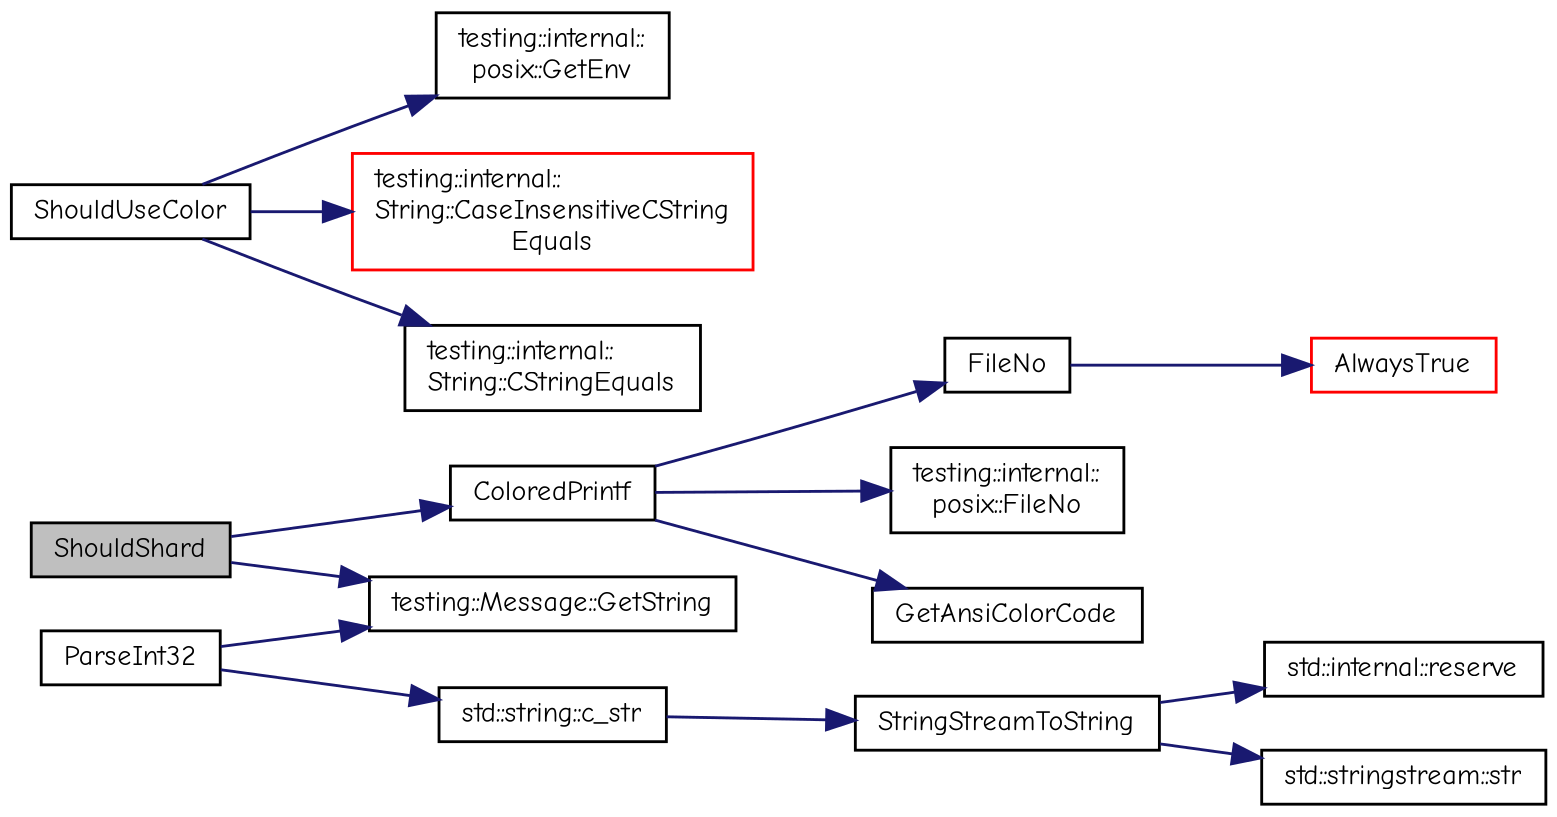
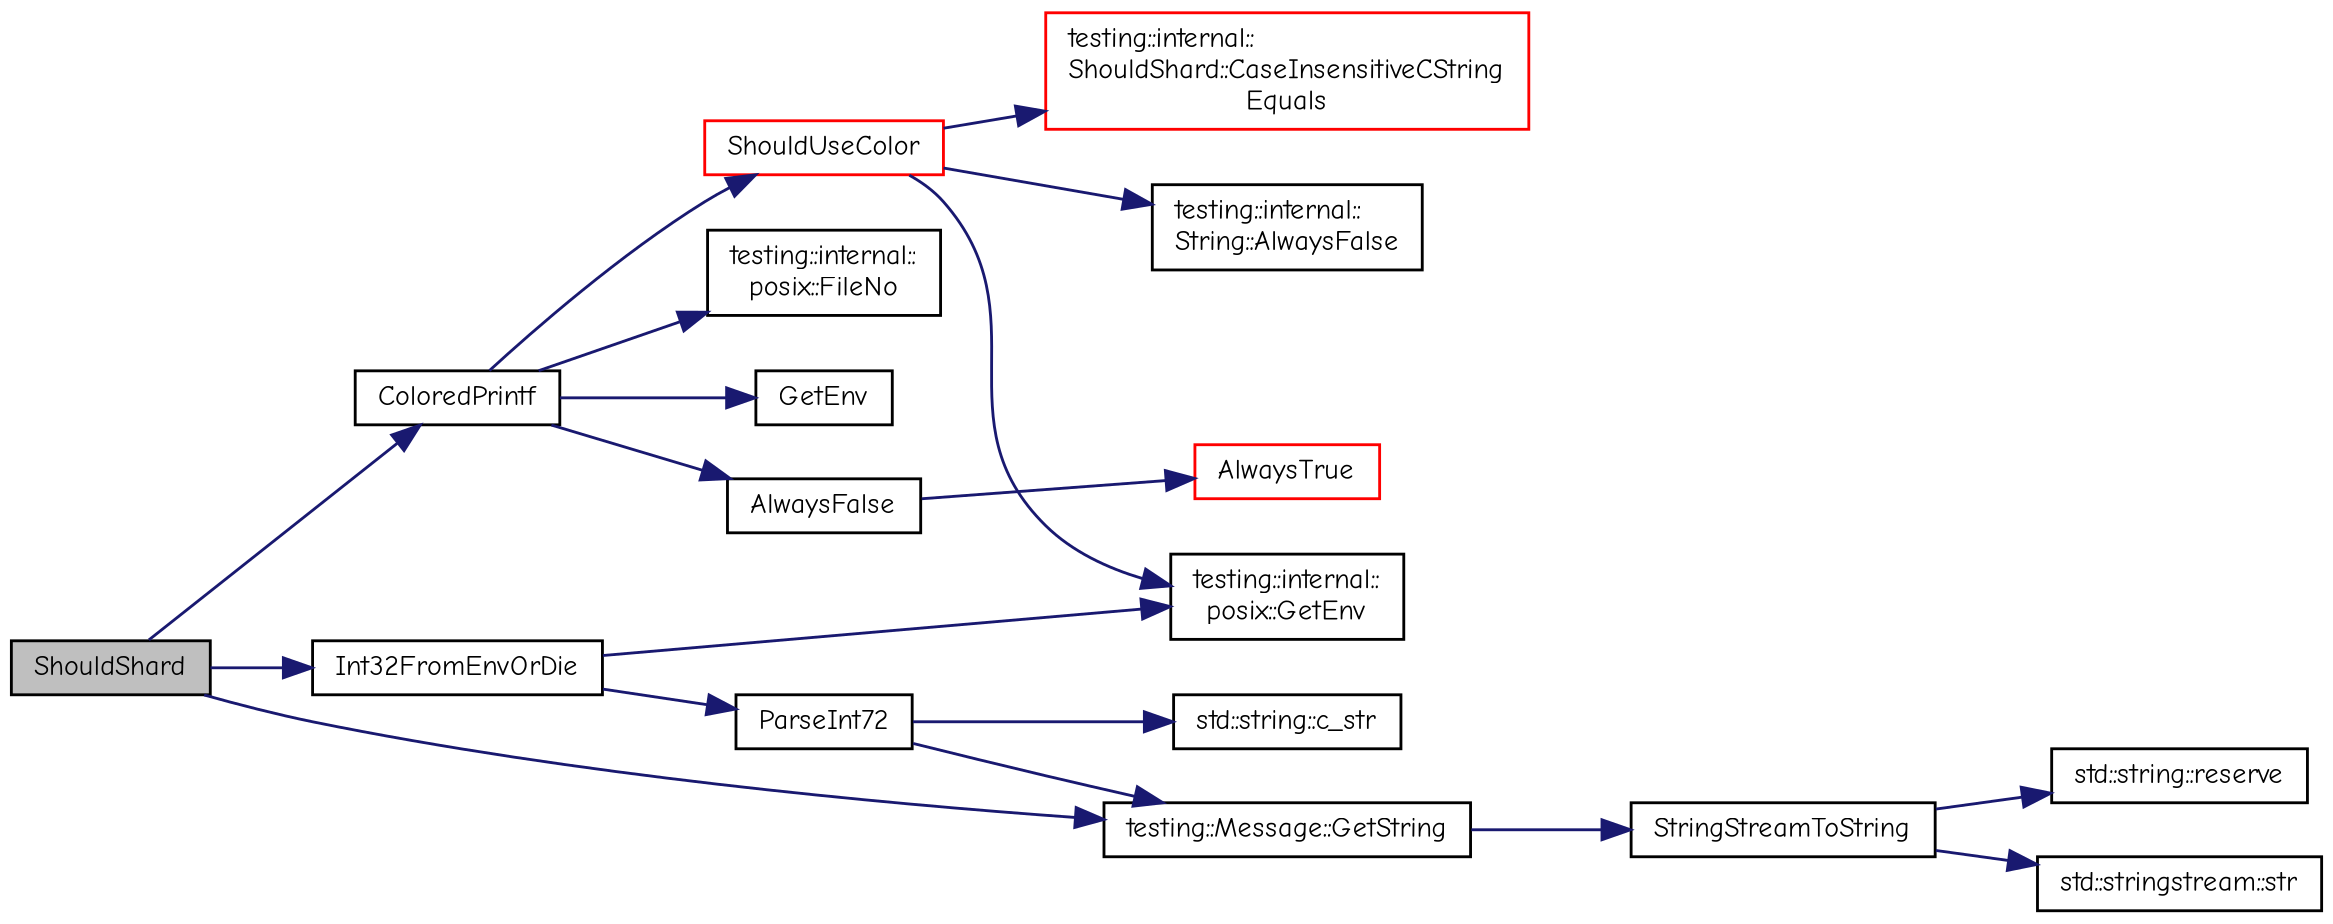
(131, 212) -> (824, 148)
(553, 212) -> (1287, 71)
none -> (605, 273)
(1007, 365) -> (824, 506)
(553, 368) -> (1287, 227)
(1007, 615) -> (824, 398)
(131, 658) -> (824, 722)
none -> (458, 668)
(1404, 669) -> (2180, 776)
(746, 718) -> (1536, 830)
